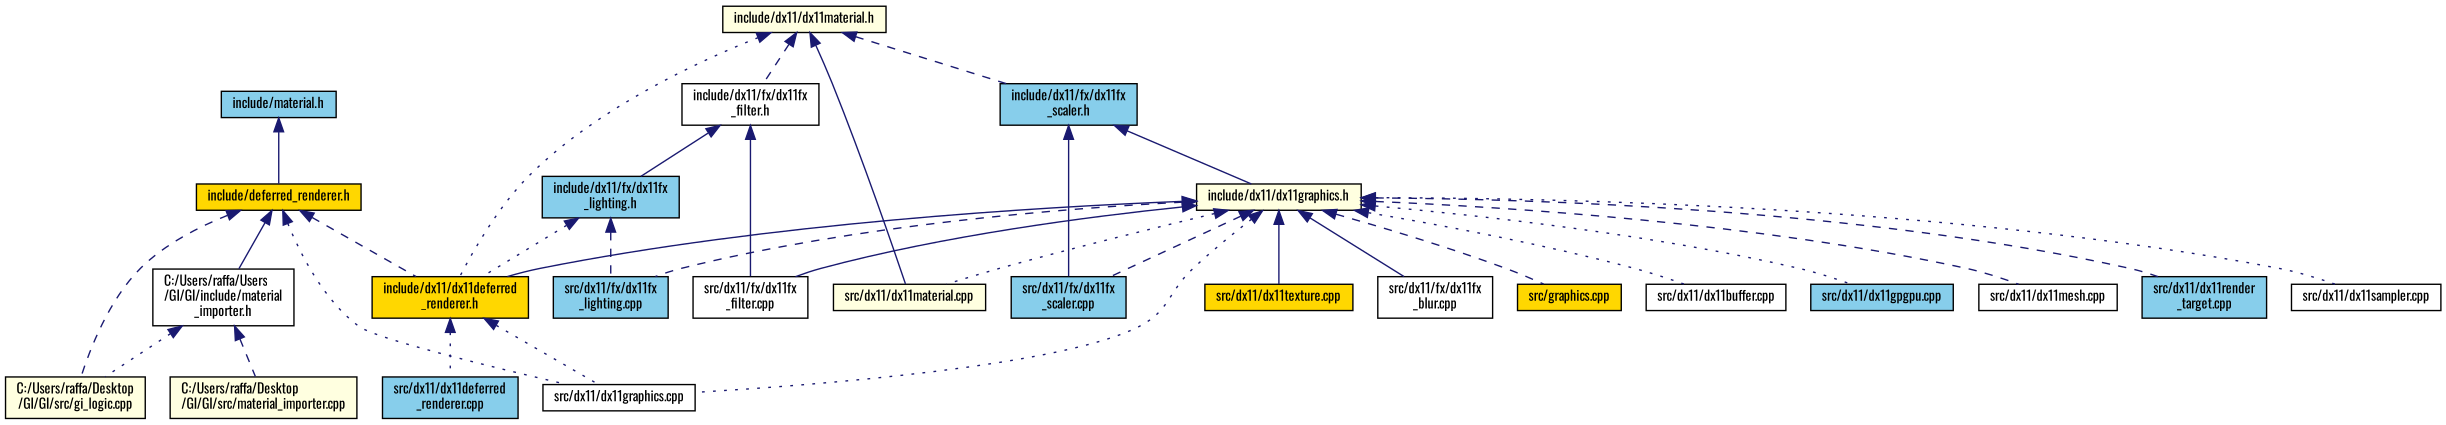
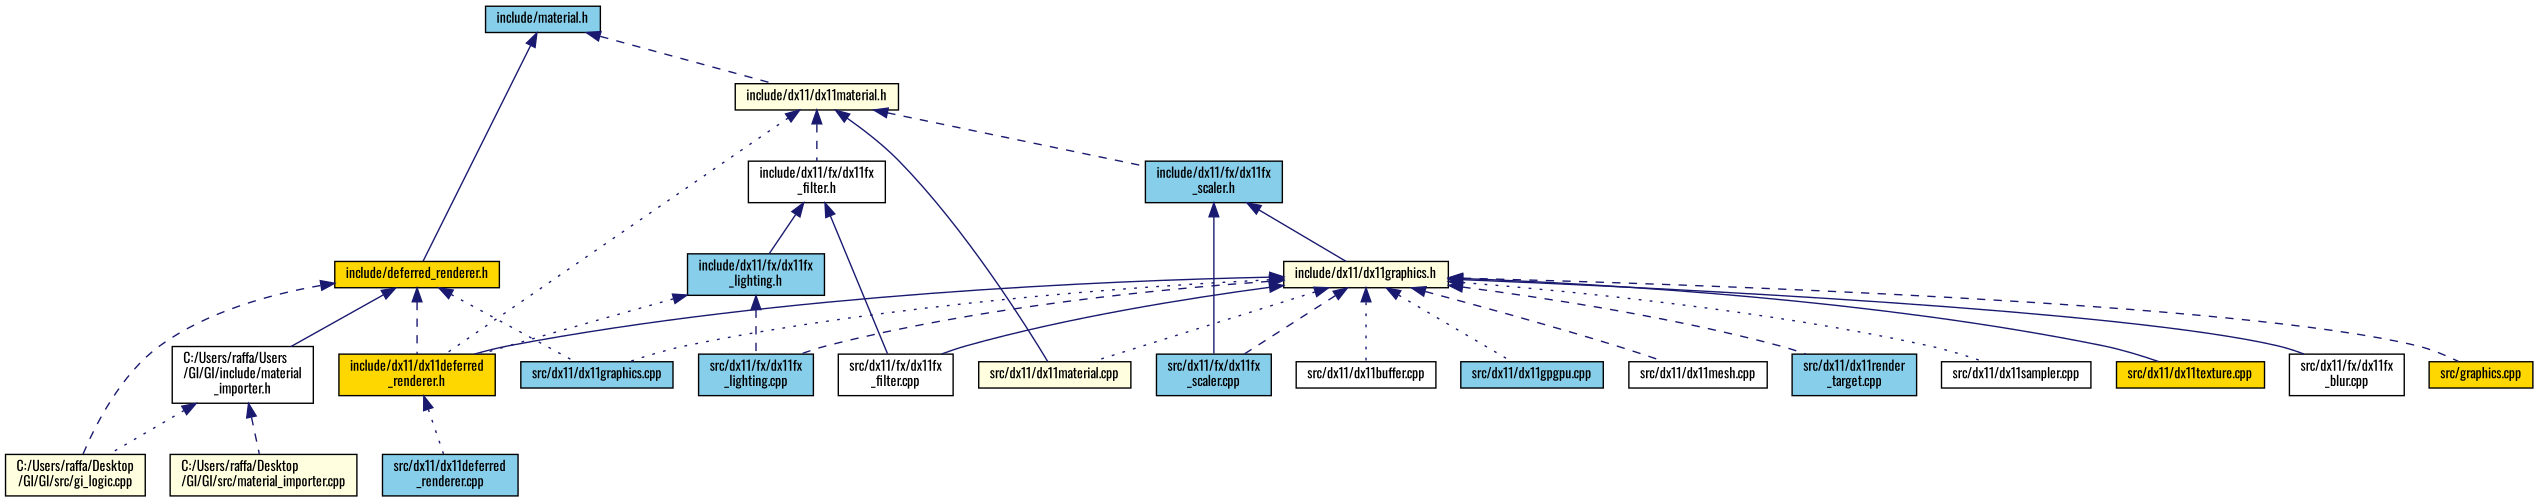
none -> (687, 60)
(547, 355) -> none
(619, 398) -> (597, 375)
